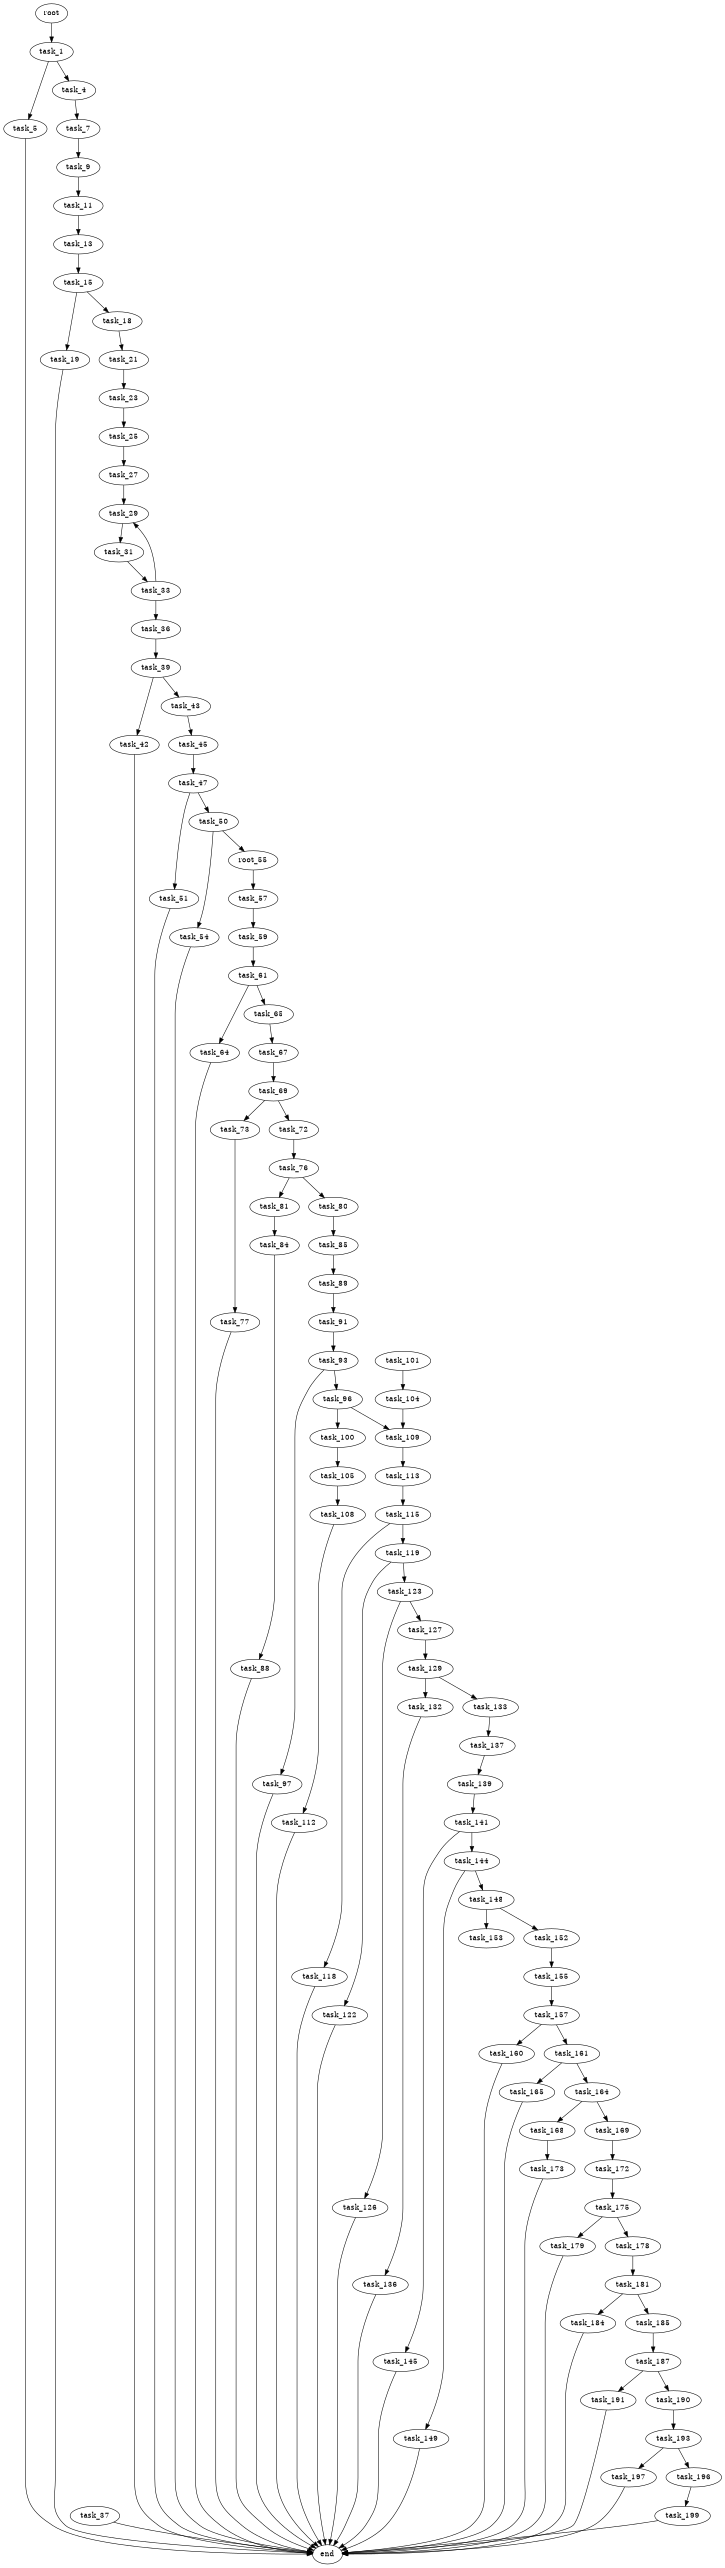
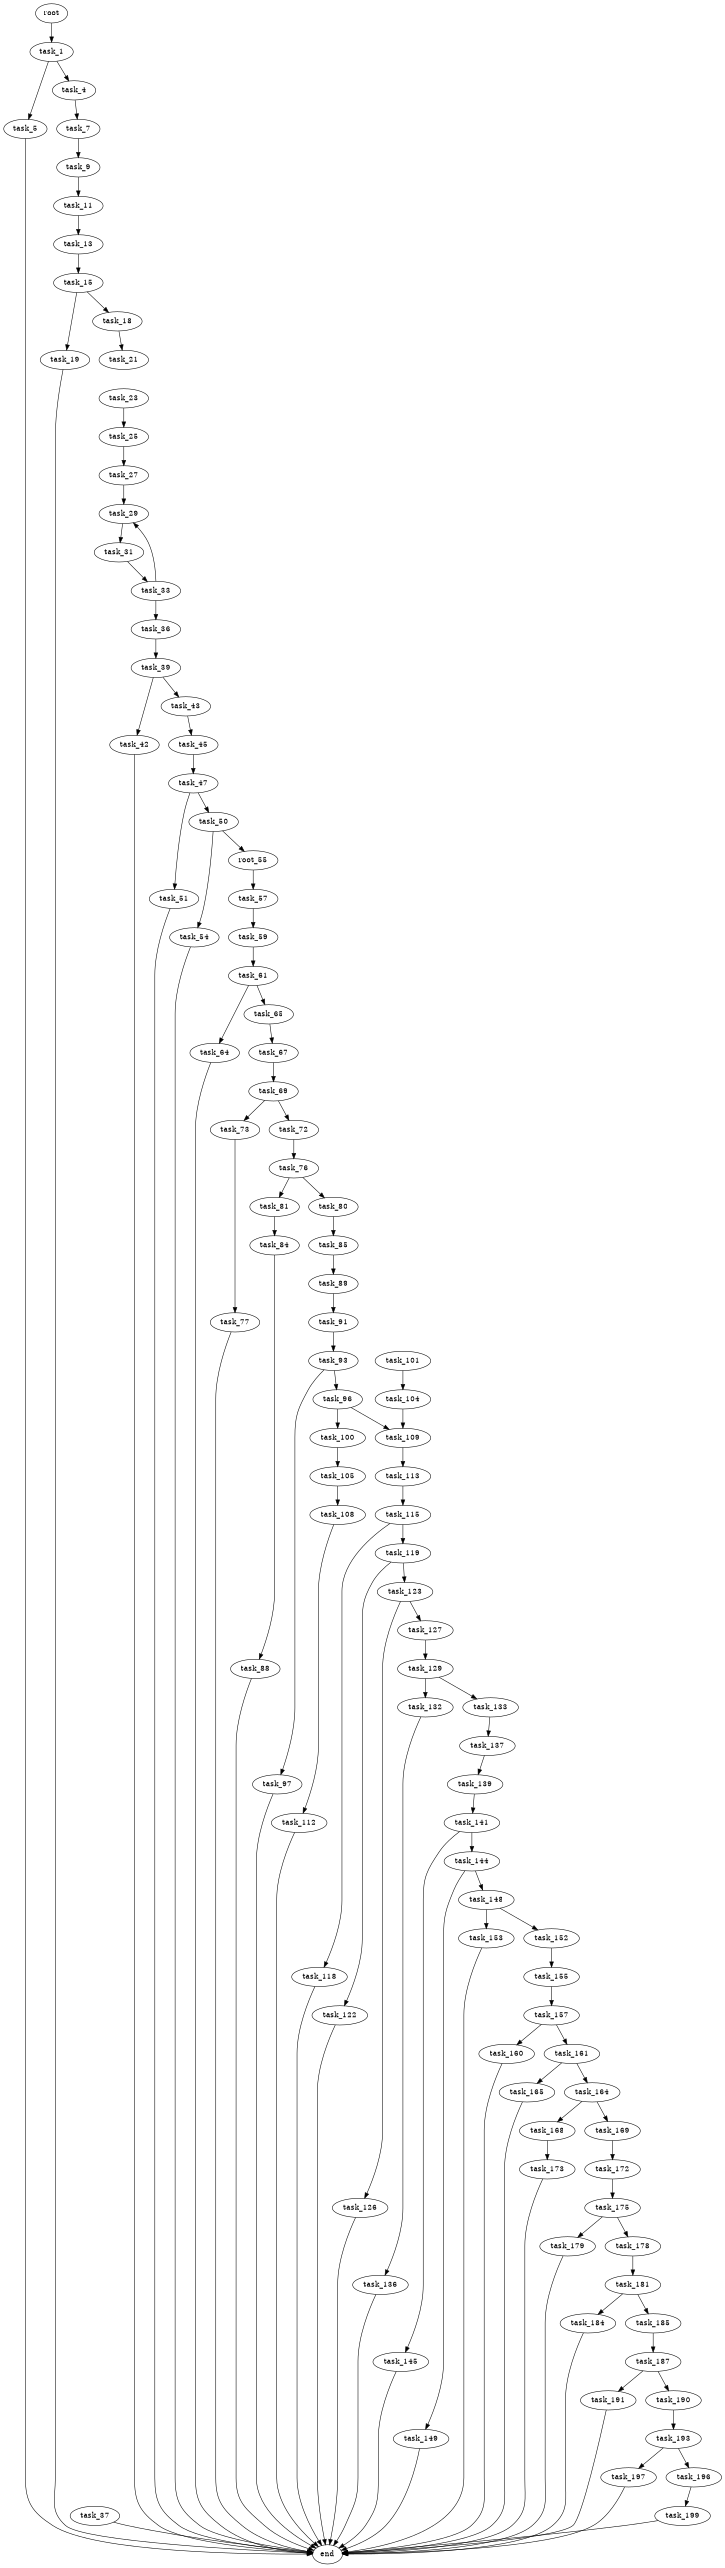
(124, 376) -> none
none -> (464, 2286)
